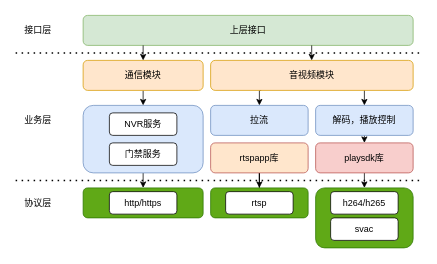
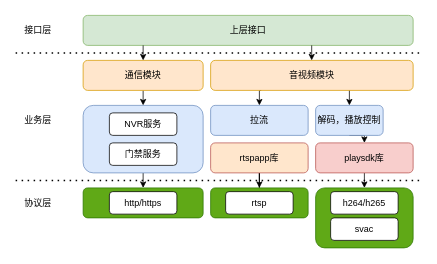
(364, 120) -> (349, 120)
